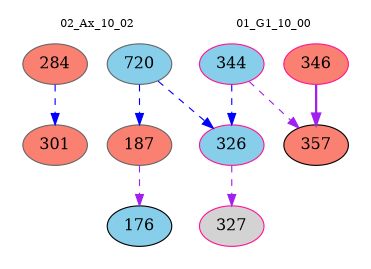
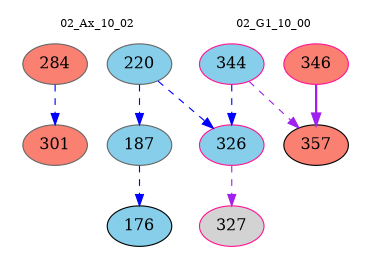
(274, 24) -> (274, 24)
(140, 64) -> (140, 64)
(140, 145) -> (140, 145)
(140, 180) -> (140, 180)
